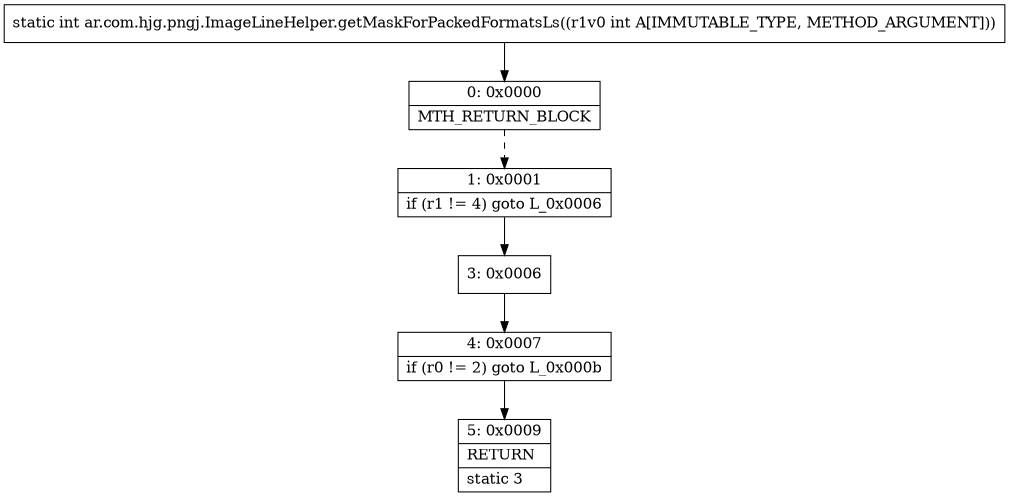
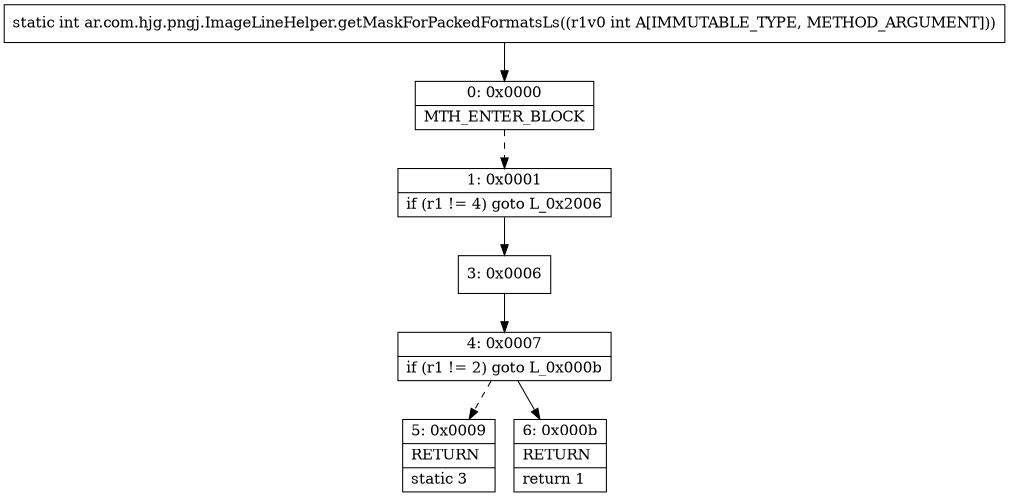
(505, 117) -> (505, 117)
(505, 204) -> (505, 204)
(505, 368) -> (505, 368)
(505, 395) -> (483, 395)
none -> (560, 456)
